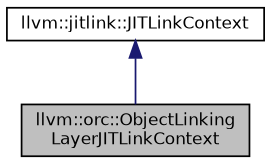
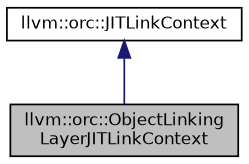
(136, 24) -> (124, 24)
